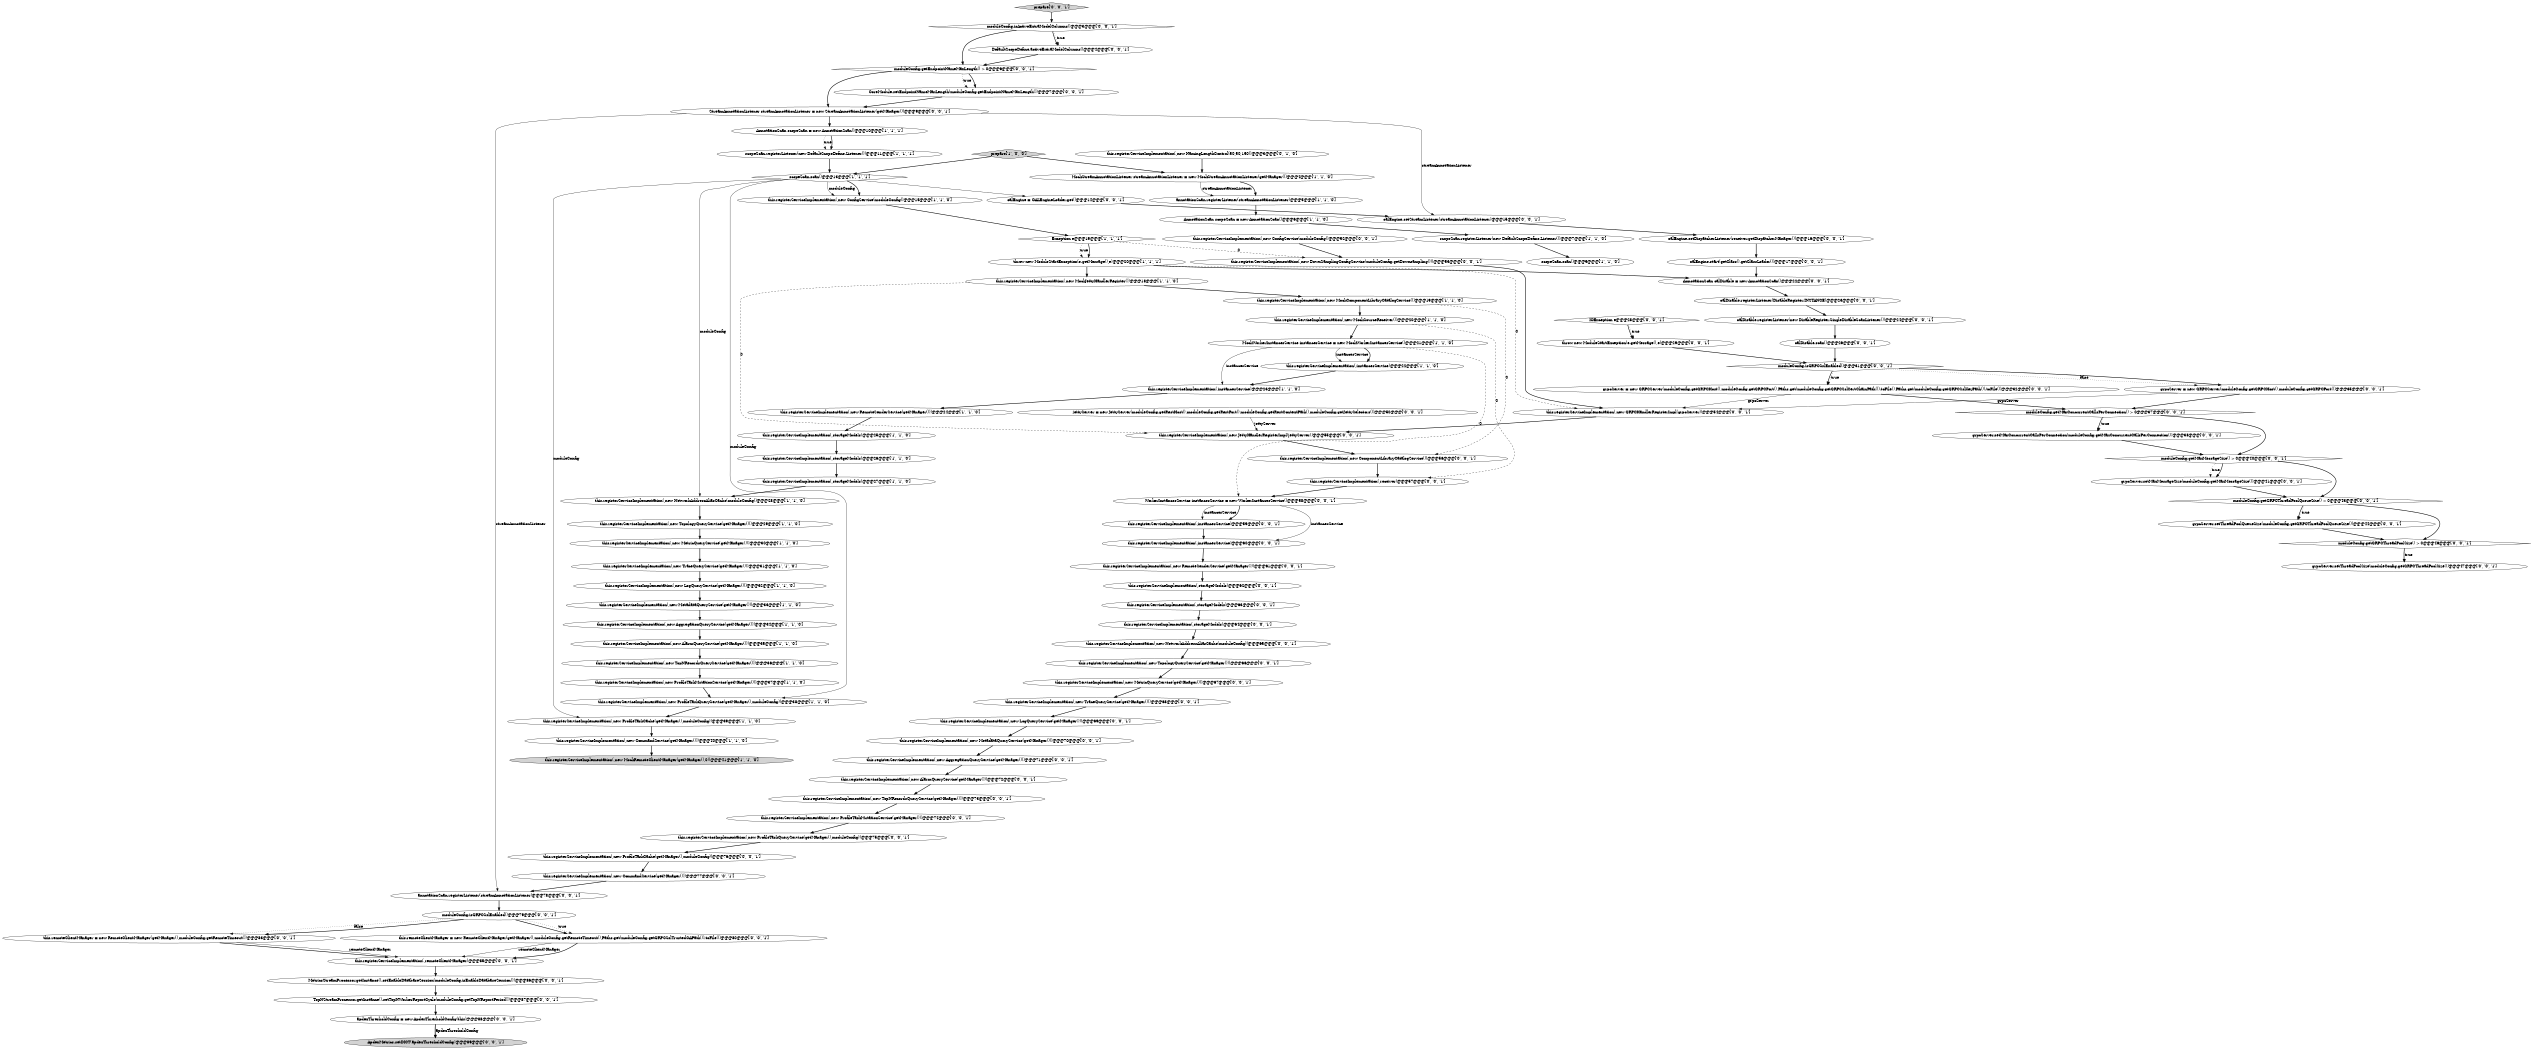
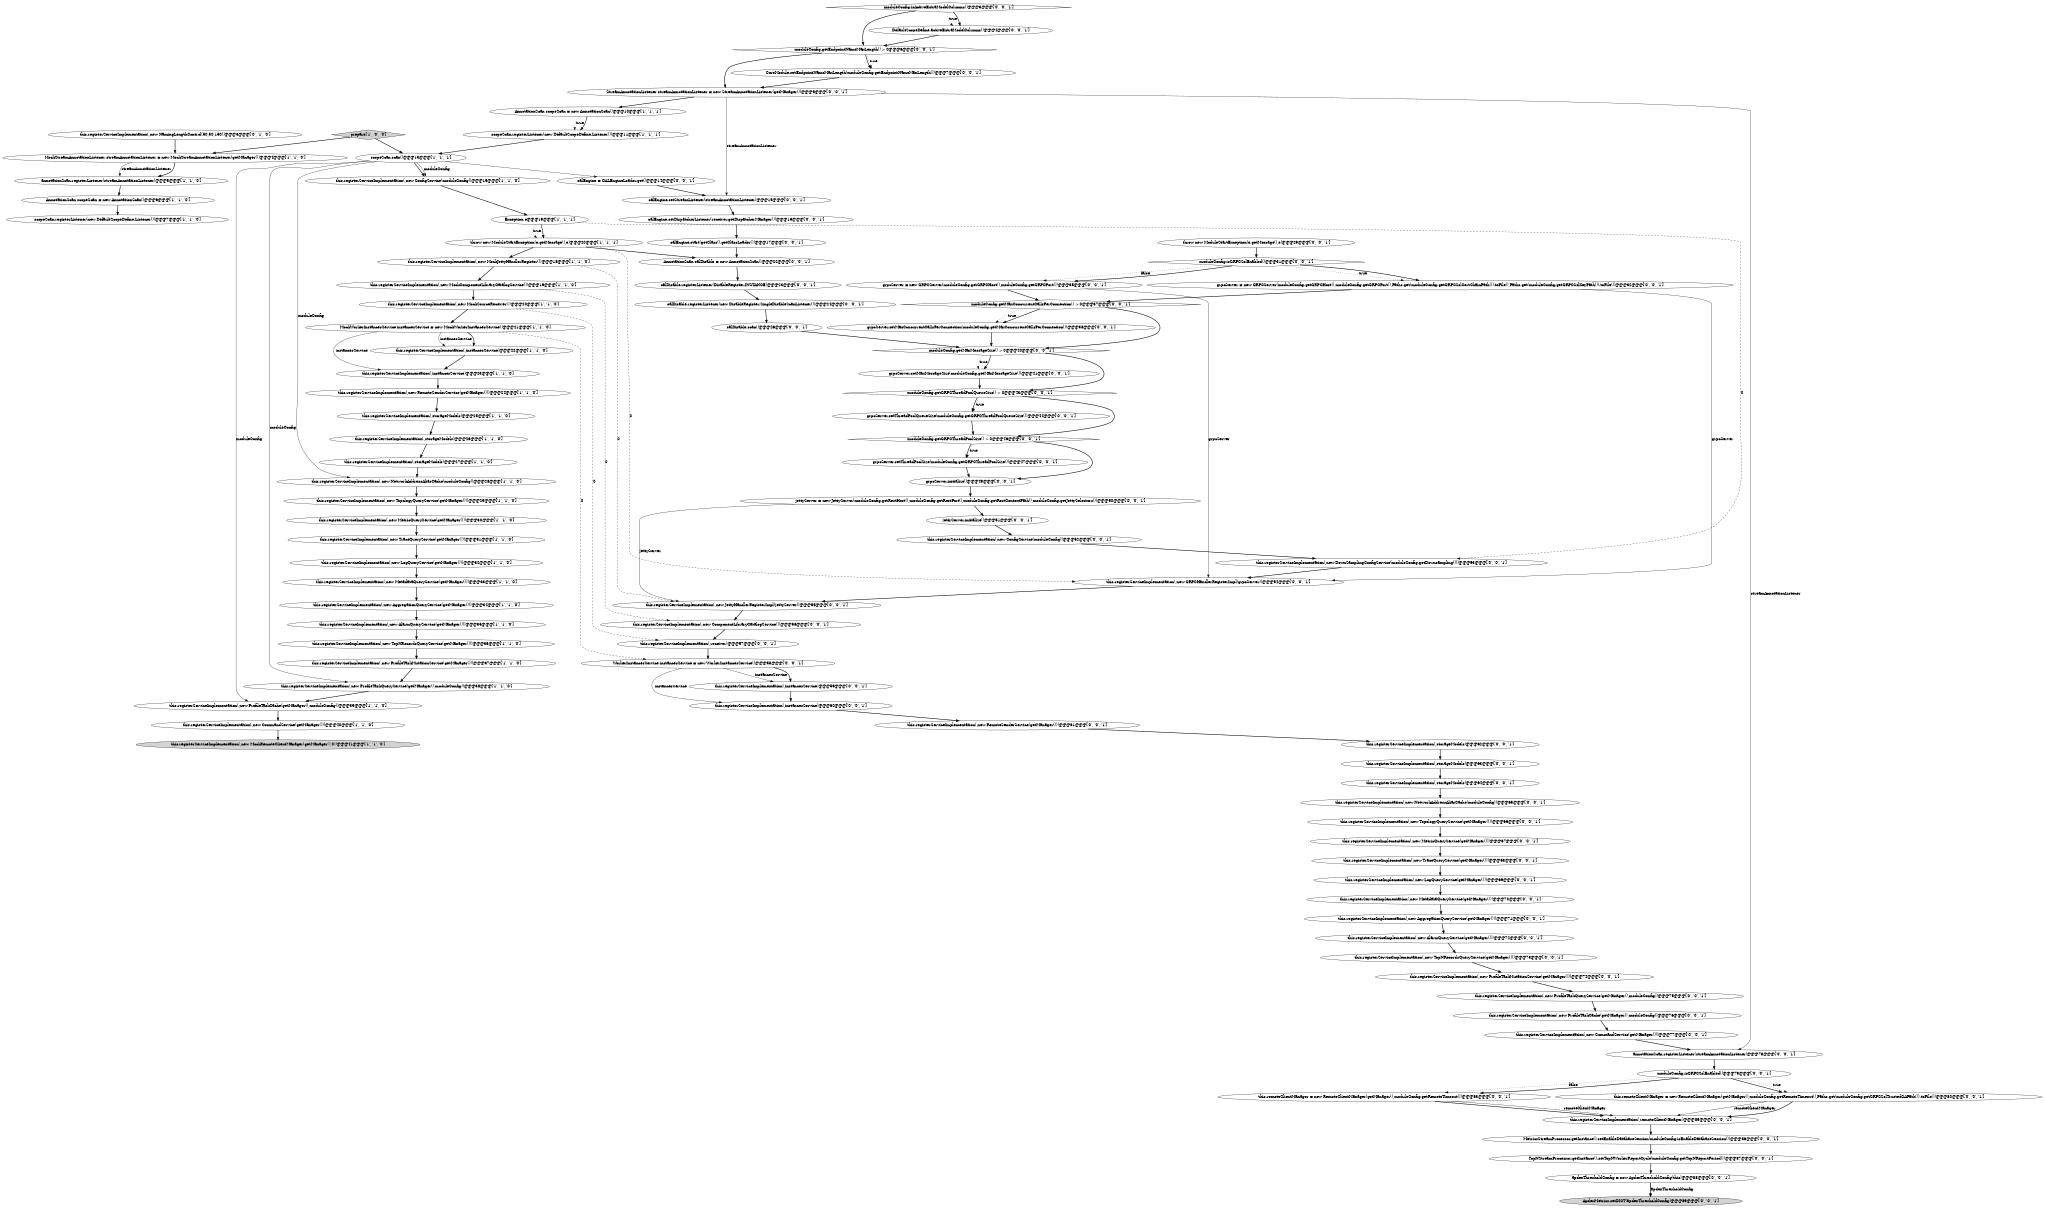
(1052, 7) -> none
(830, 177) -> (411, 158)
(1087, 239) -> (540, 220)
(1580, 262) -> none
(1627, 320) -> none
(1835, 353) -> (879, 339)
none -> (970, 482)
none -> (987, 520)
